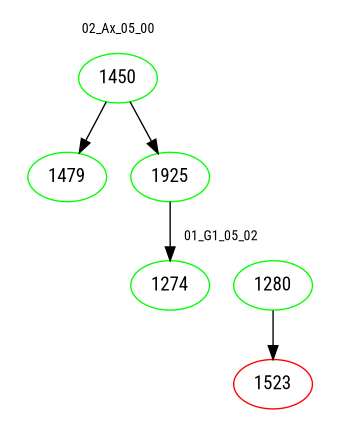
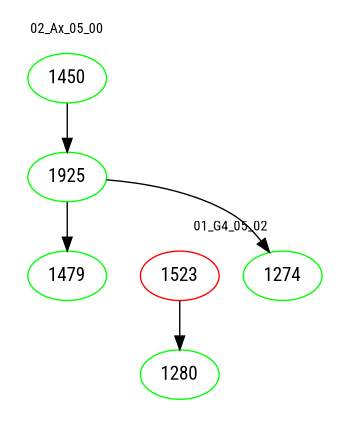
(96, 121) -> (67, 220)
(222, 237) -> (231, 227)
(273, 328) -> (180, 318)
